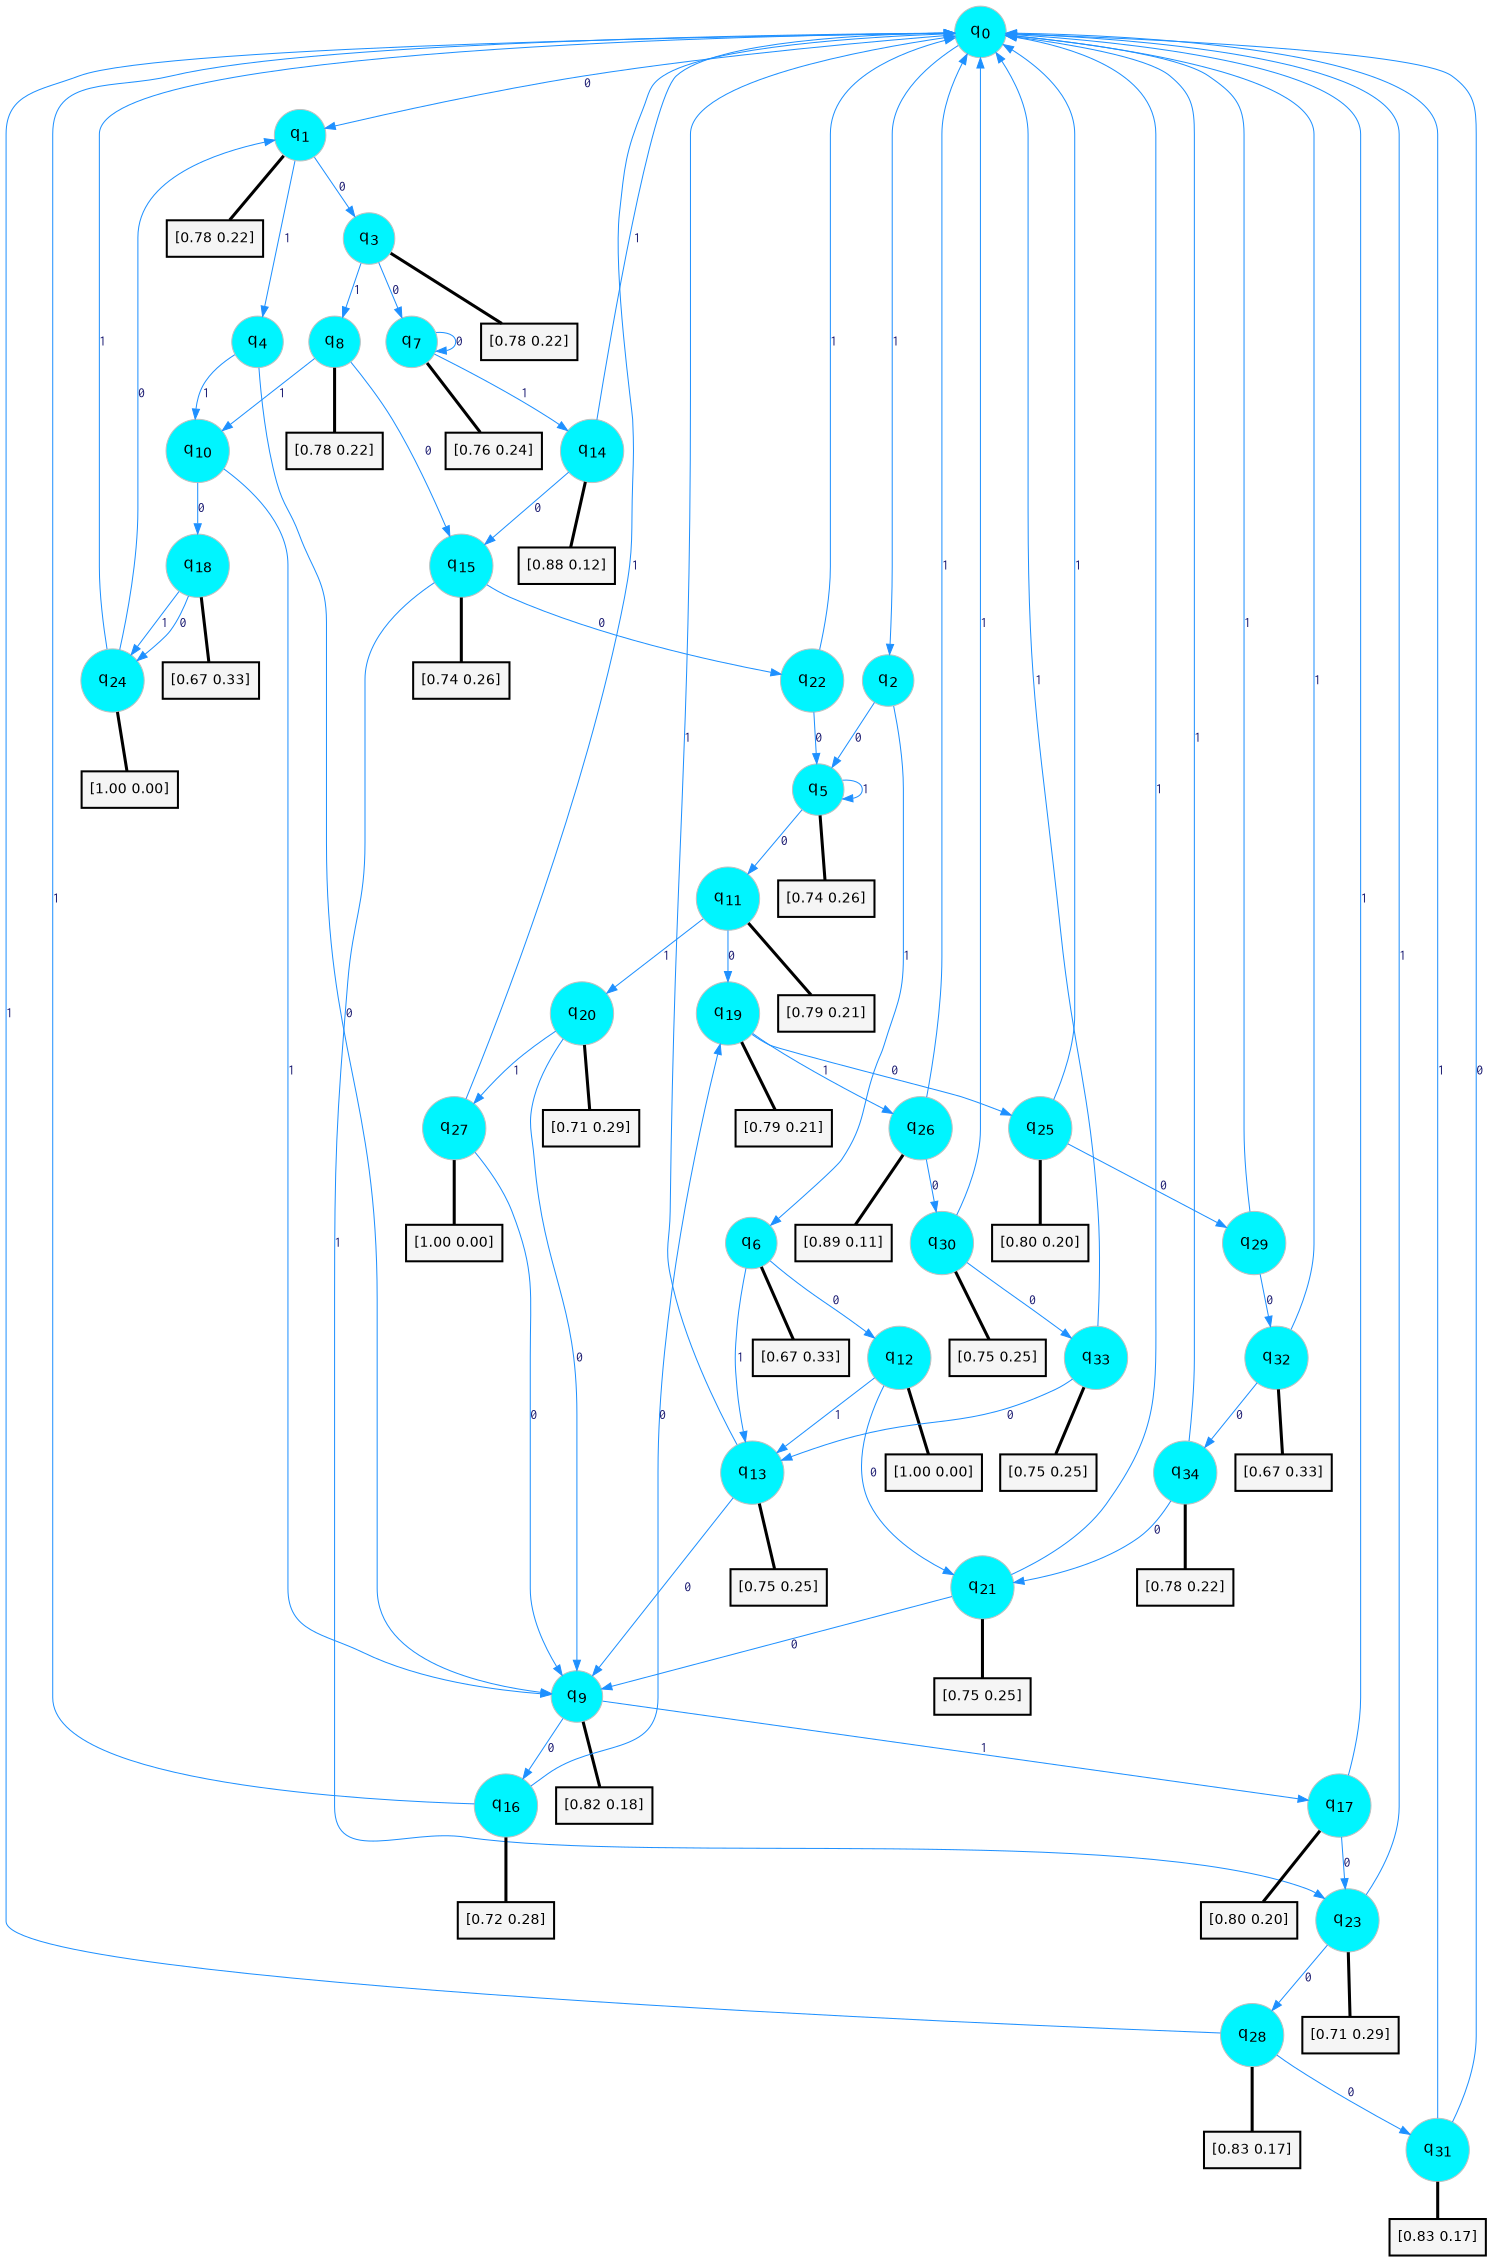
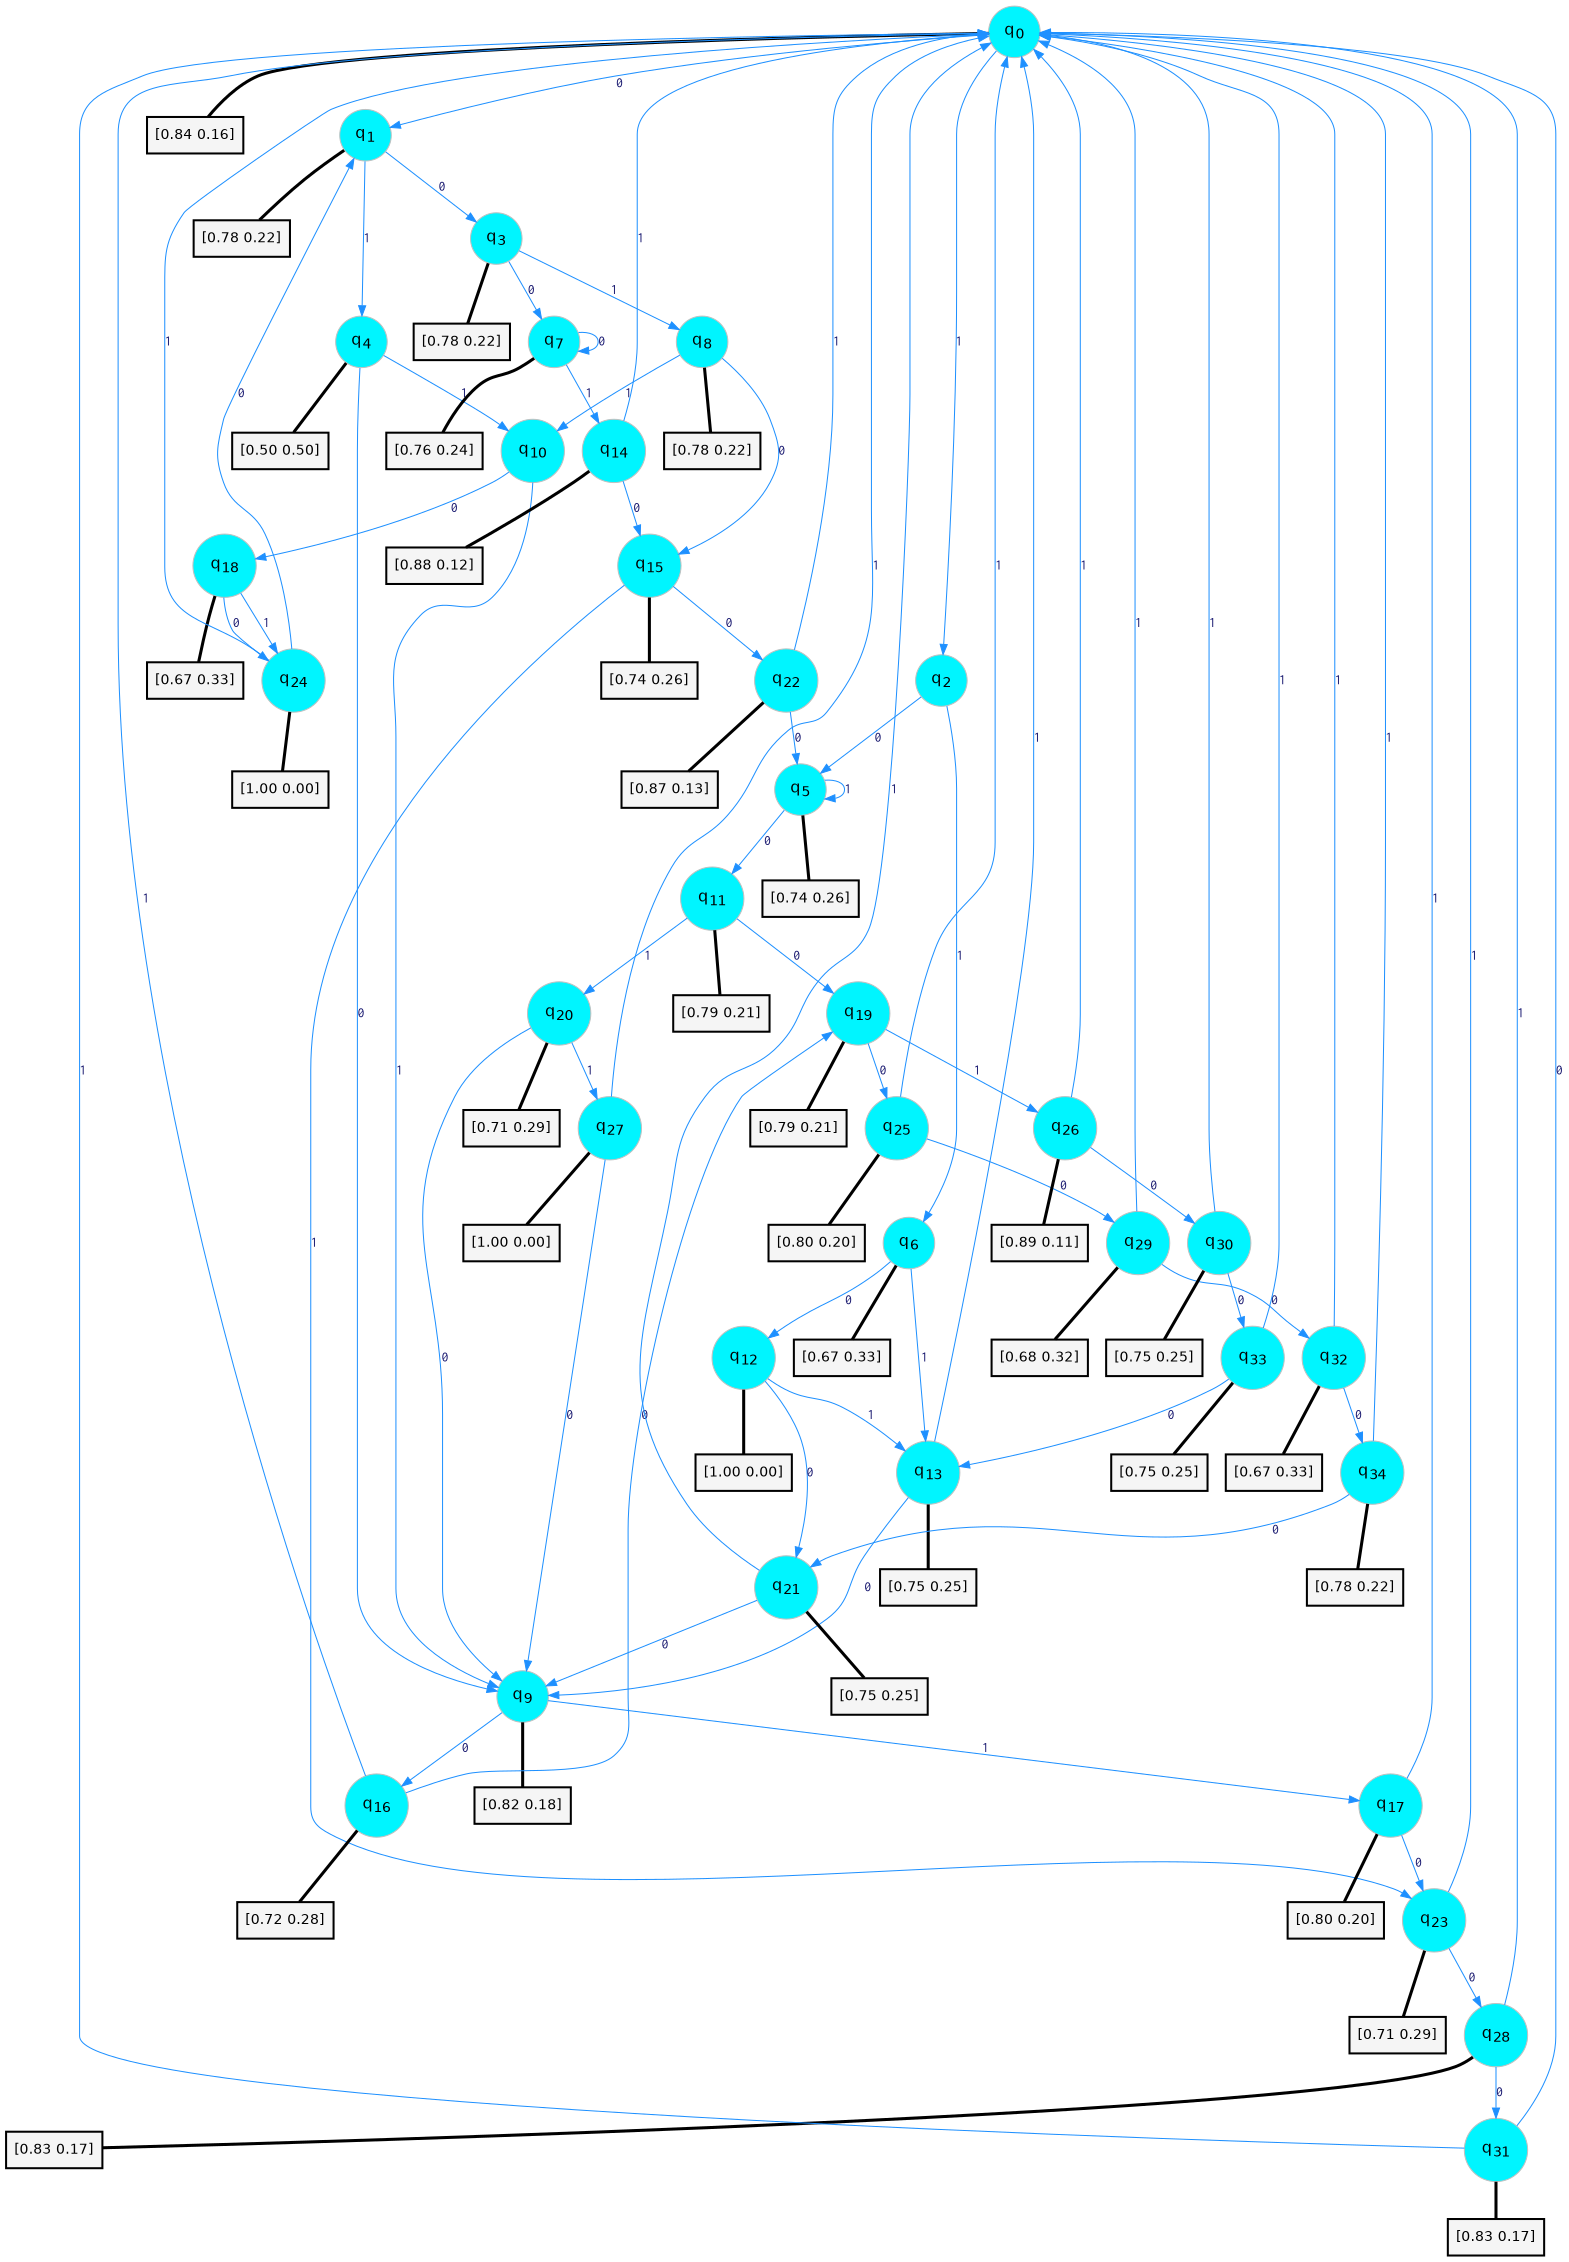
none -> (195, 135)
none -> (280, 451)
none -> (670, 790)
none -> (1040, 1358)
